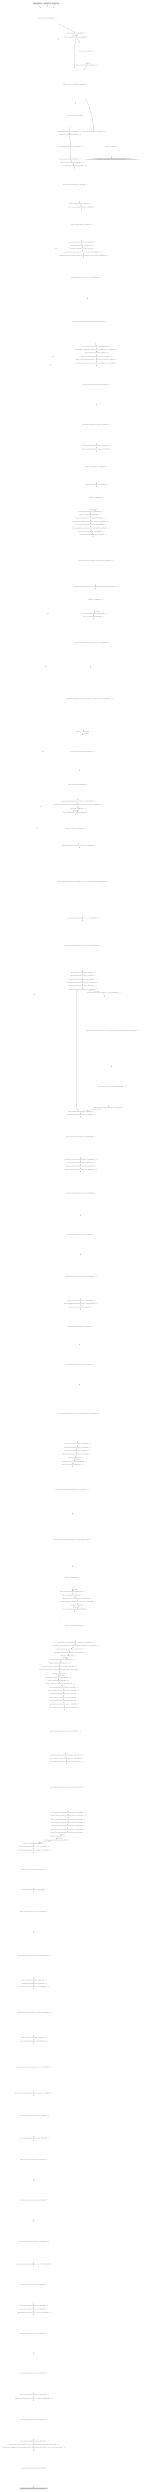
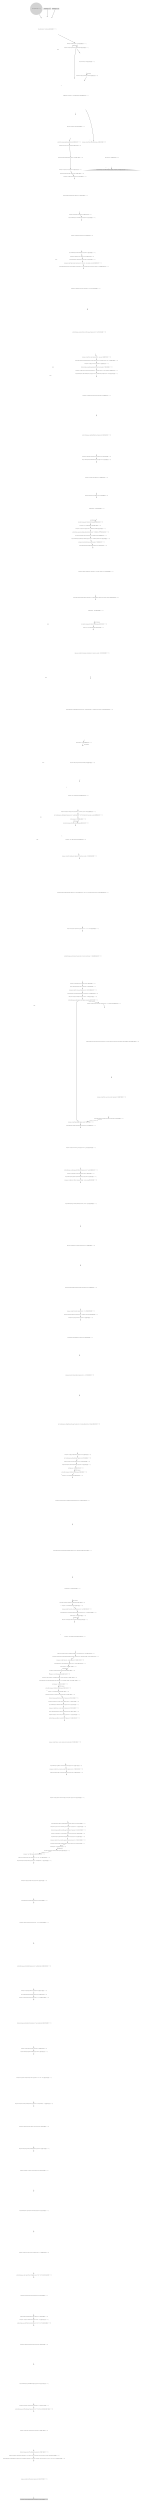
(38, 3) -> (36, 9)
